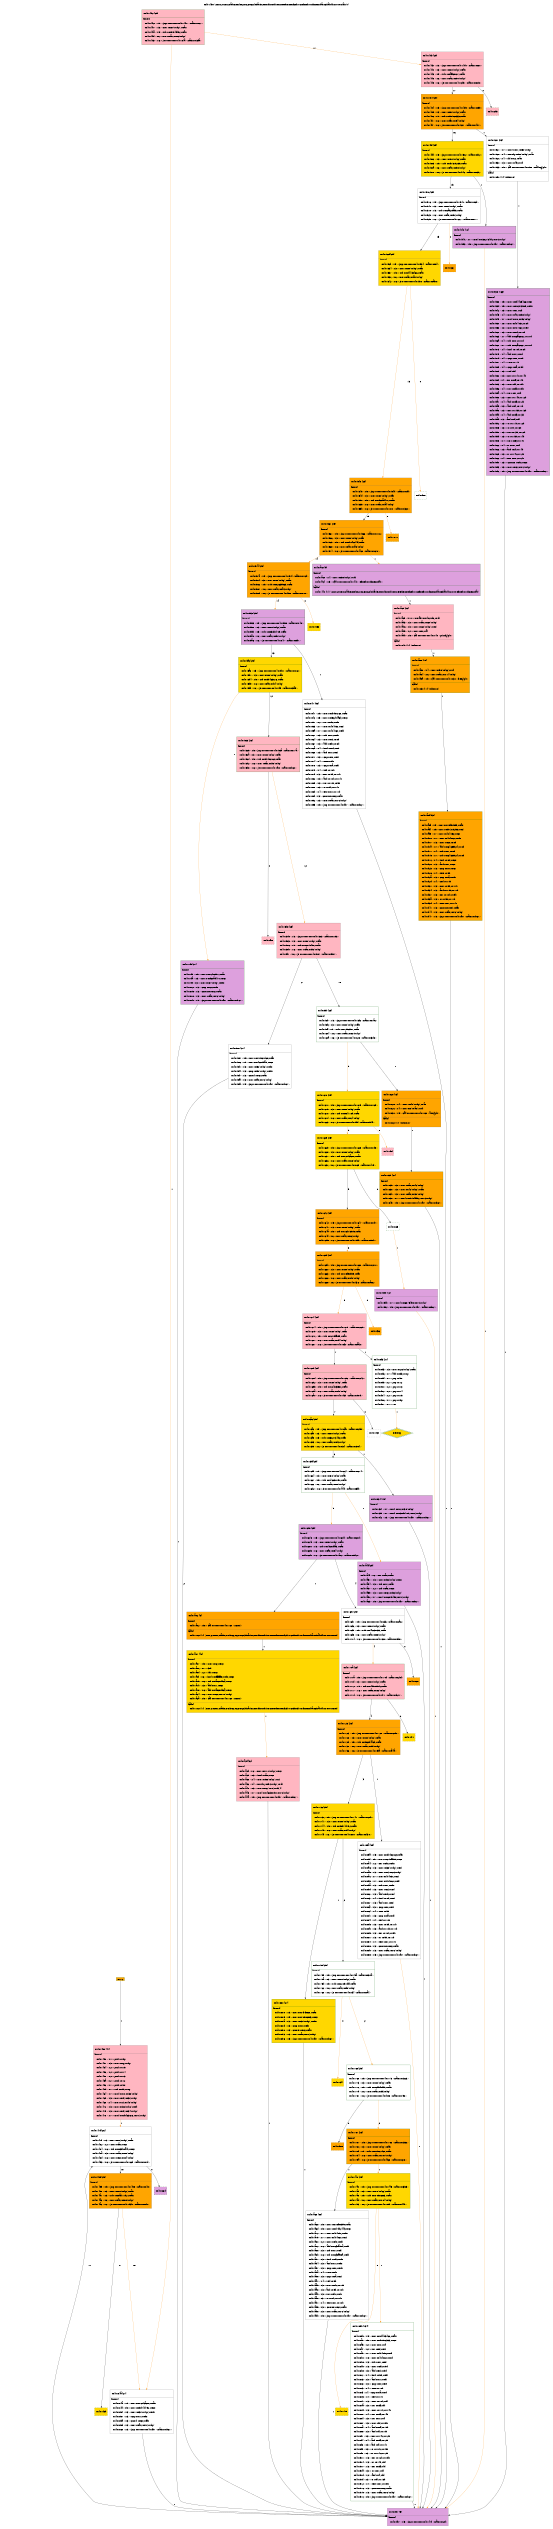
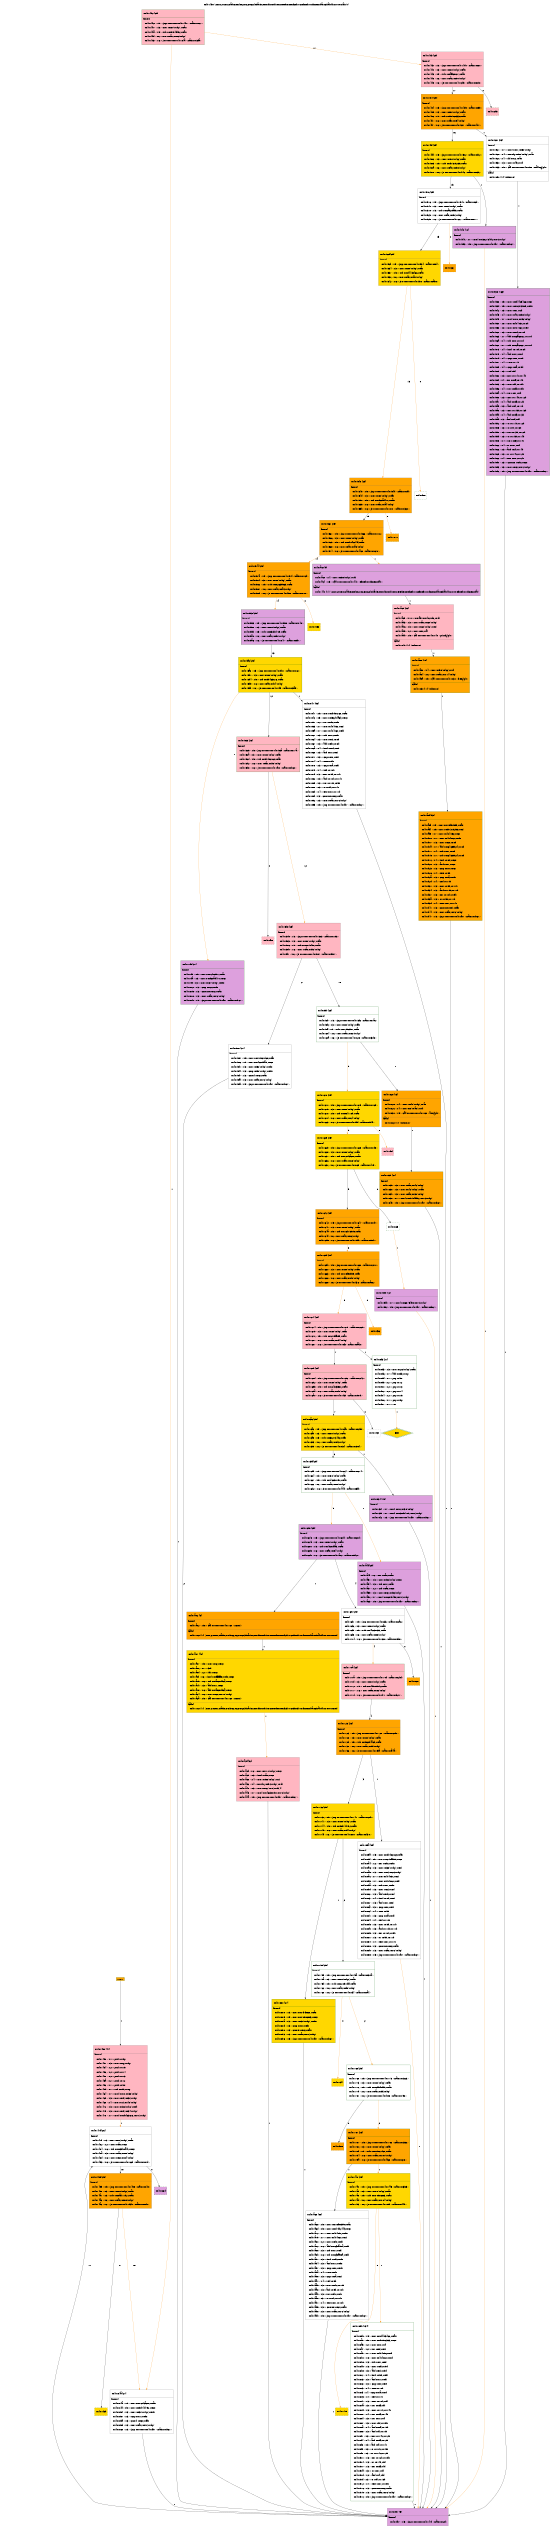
(311, 670) -> (298, 696)
(397, 1433) -> (397, 1433)
(409, 1737) -> none
(120, 1979) -> (120, 1979)
